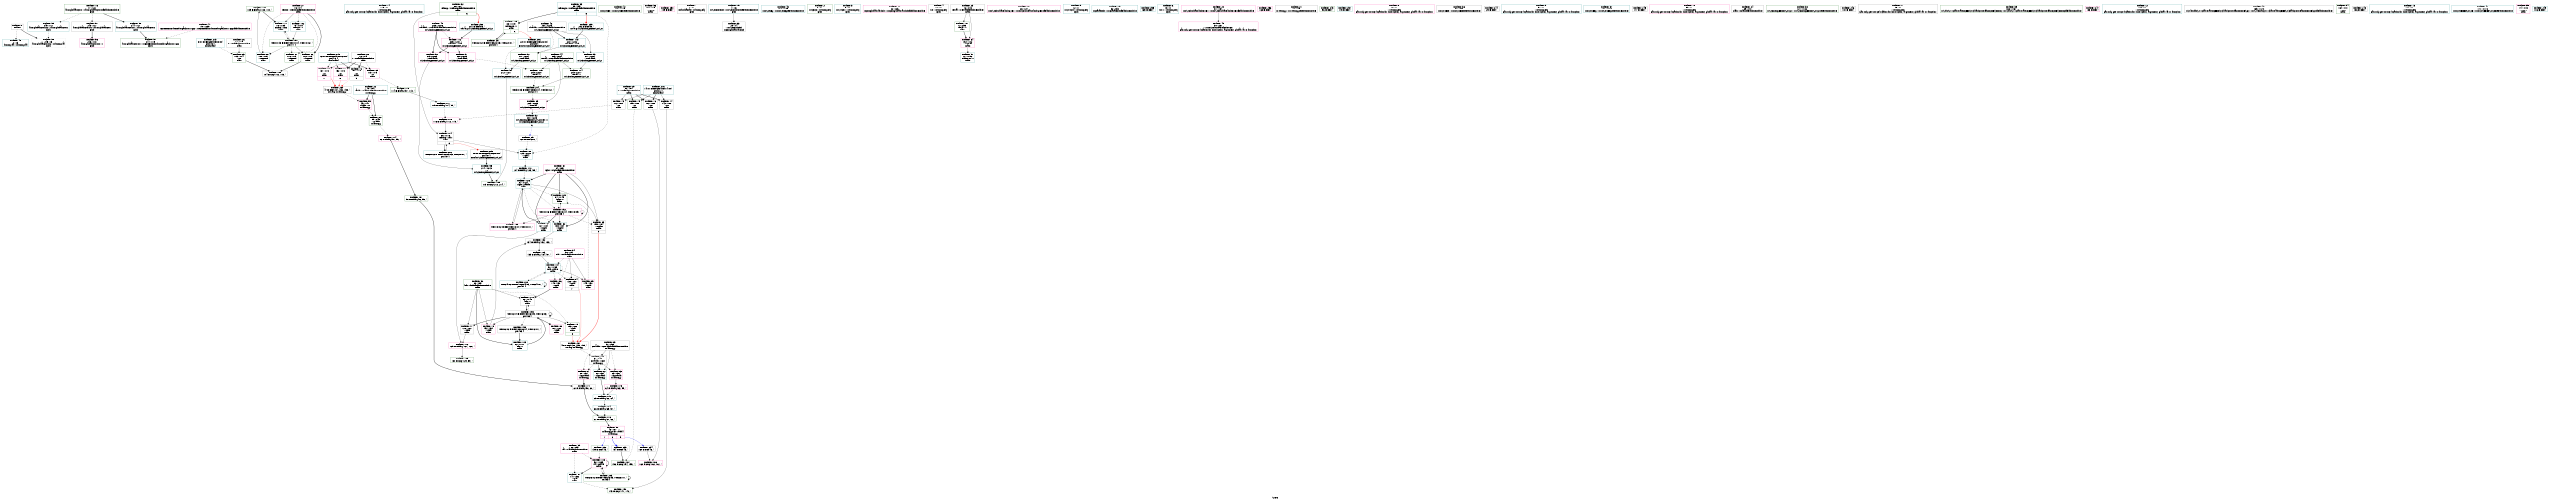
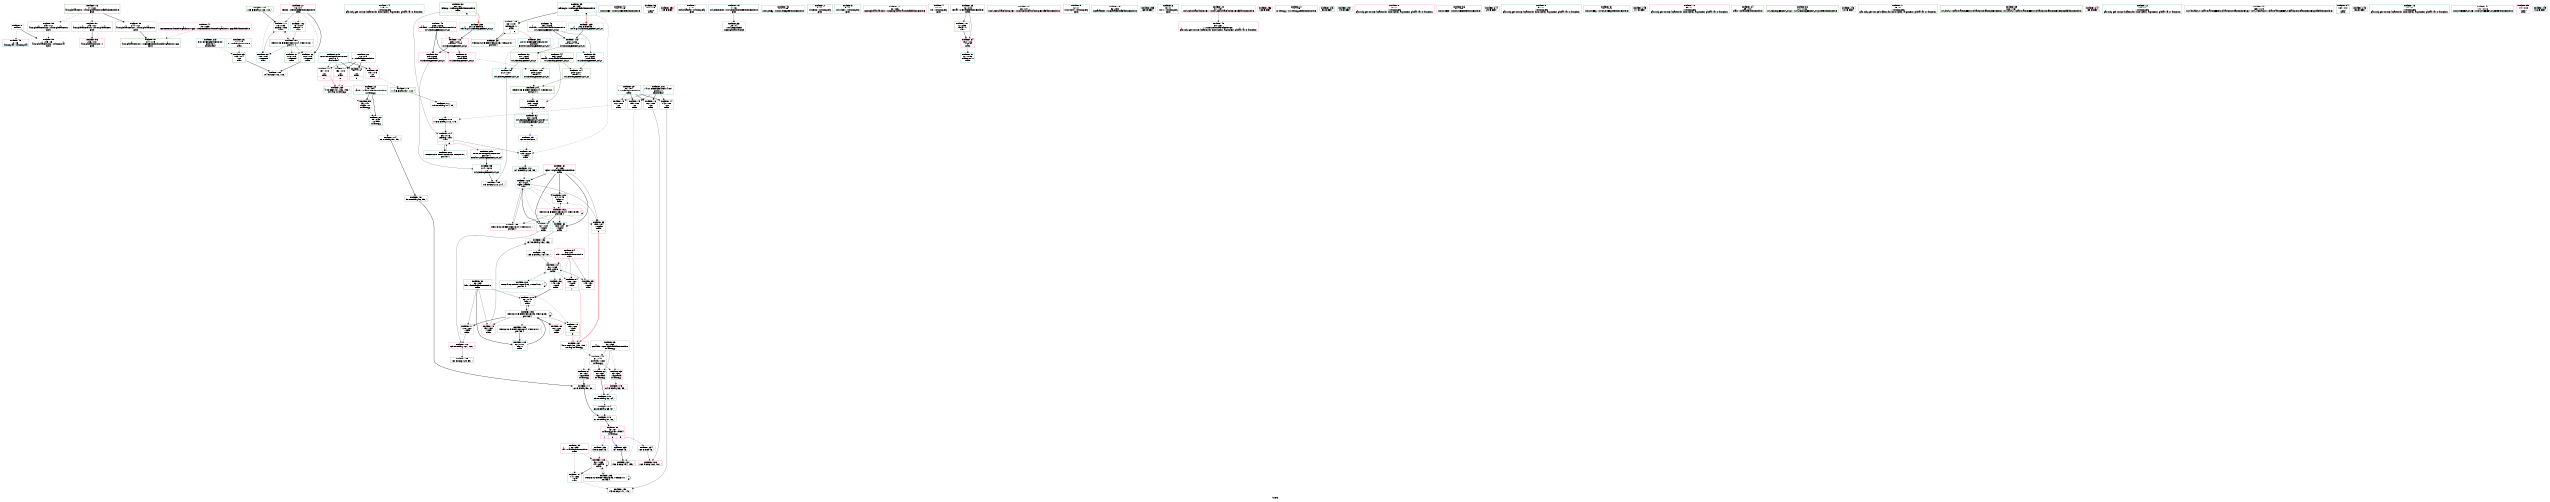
(257, 33) -> (266, 42)
